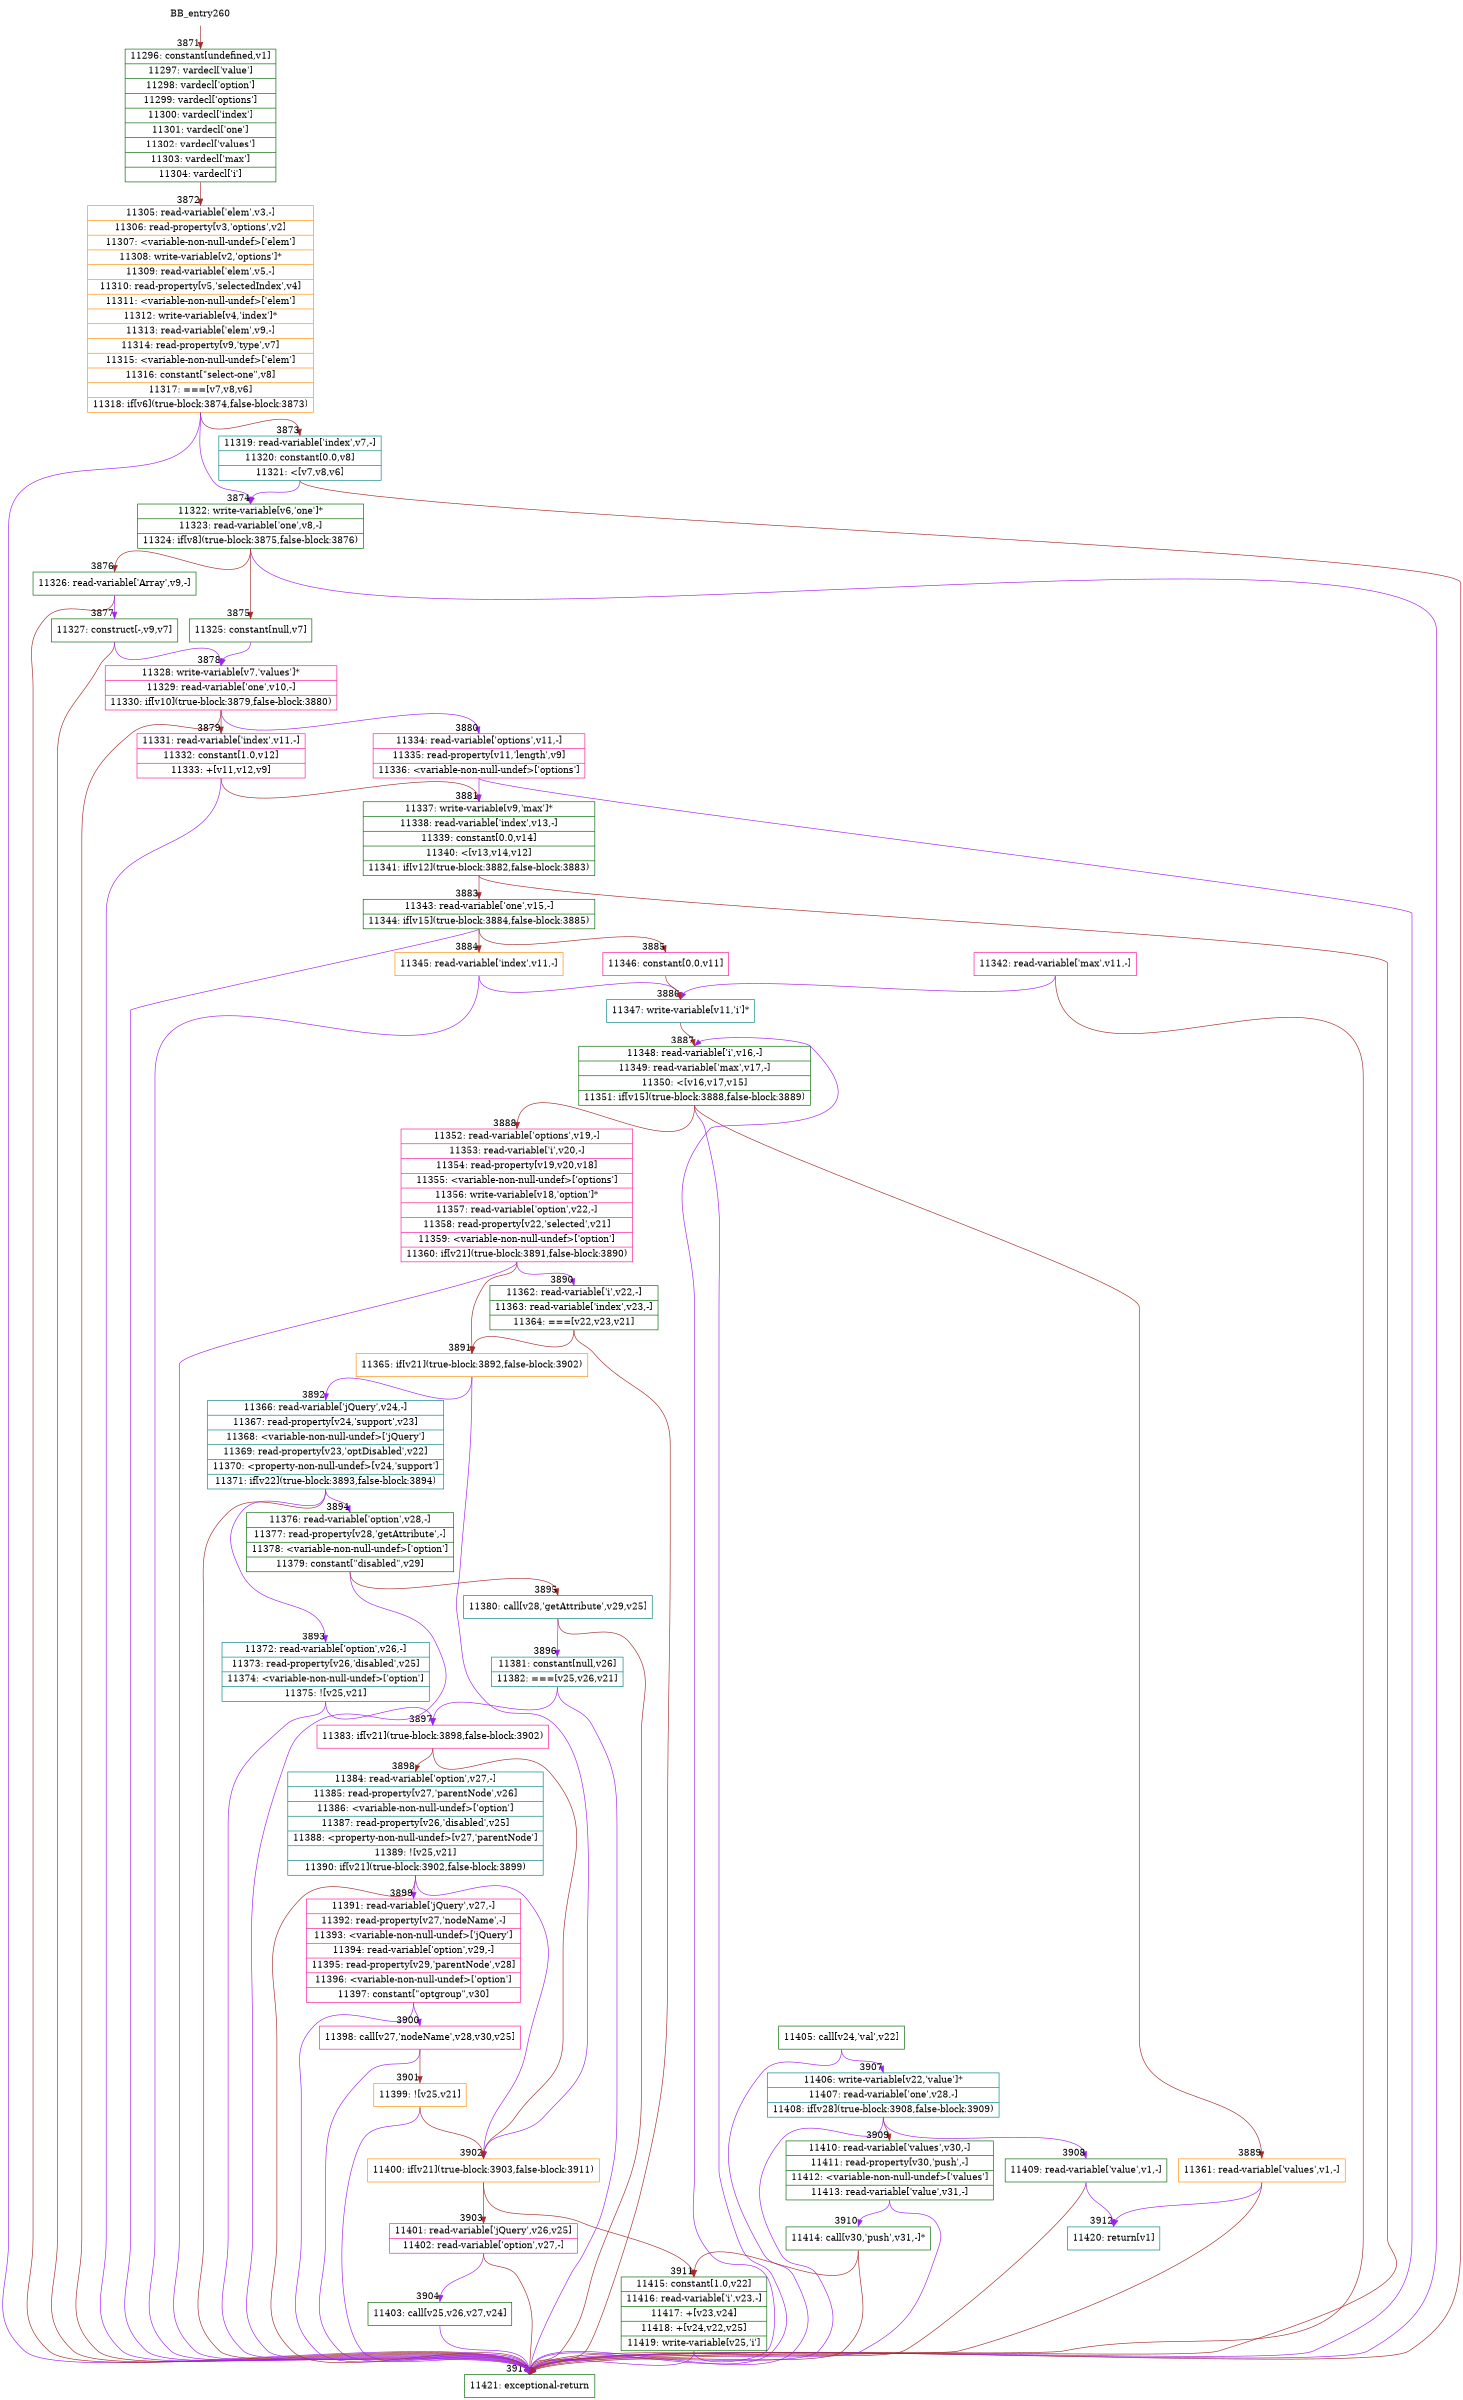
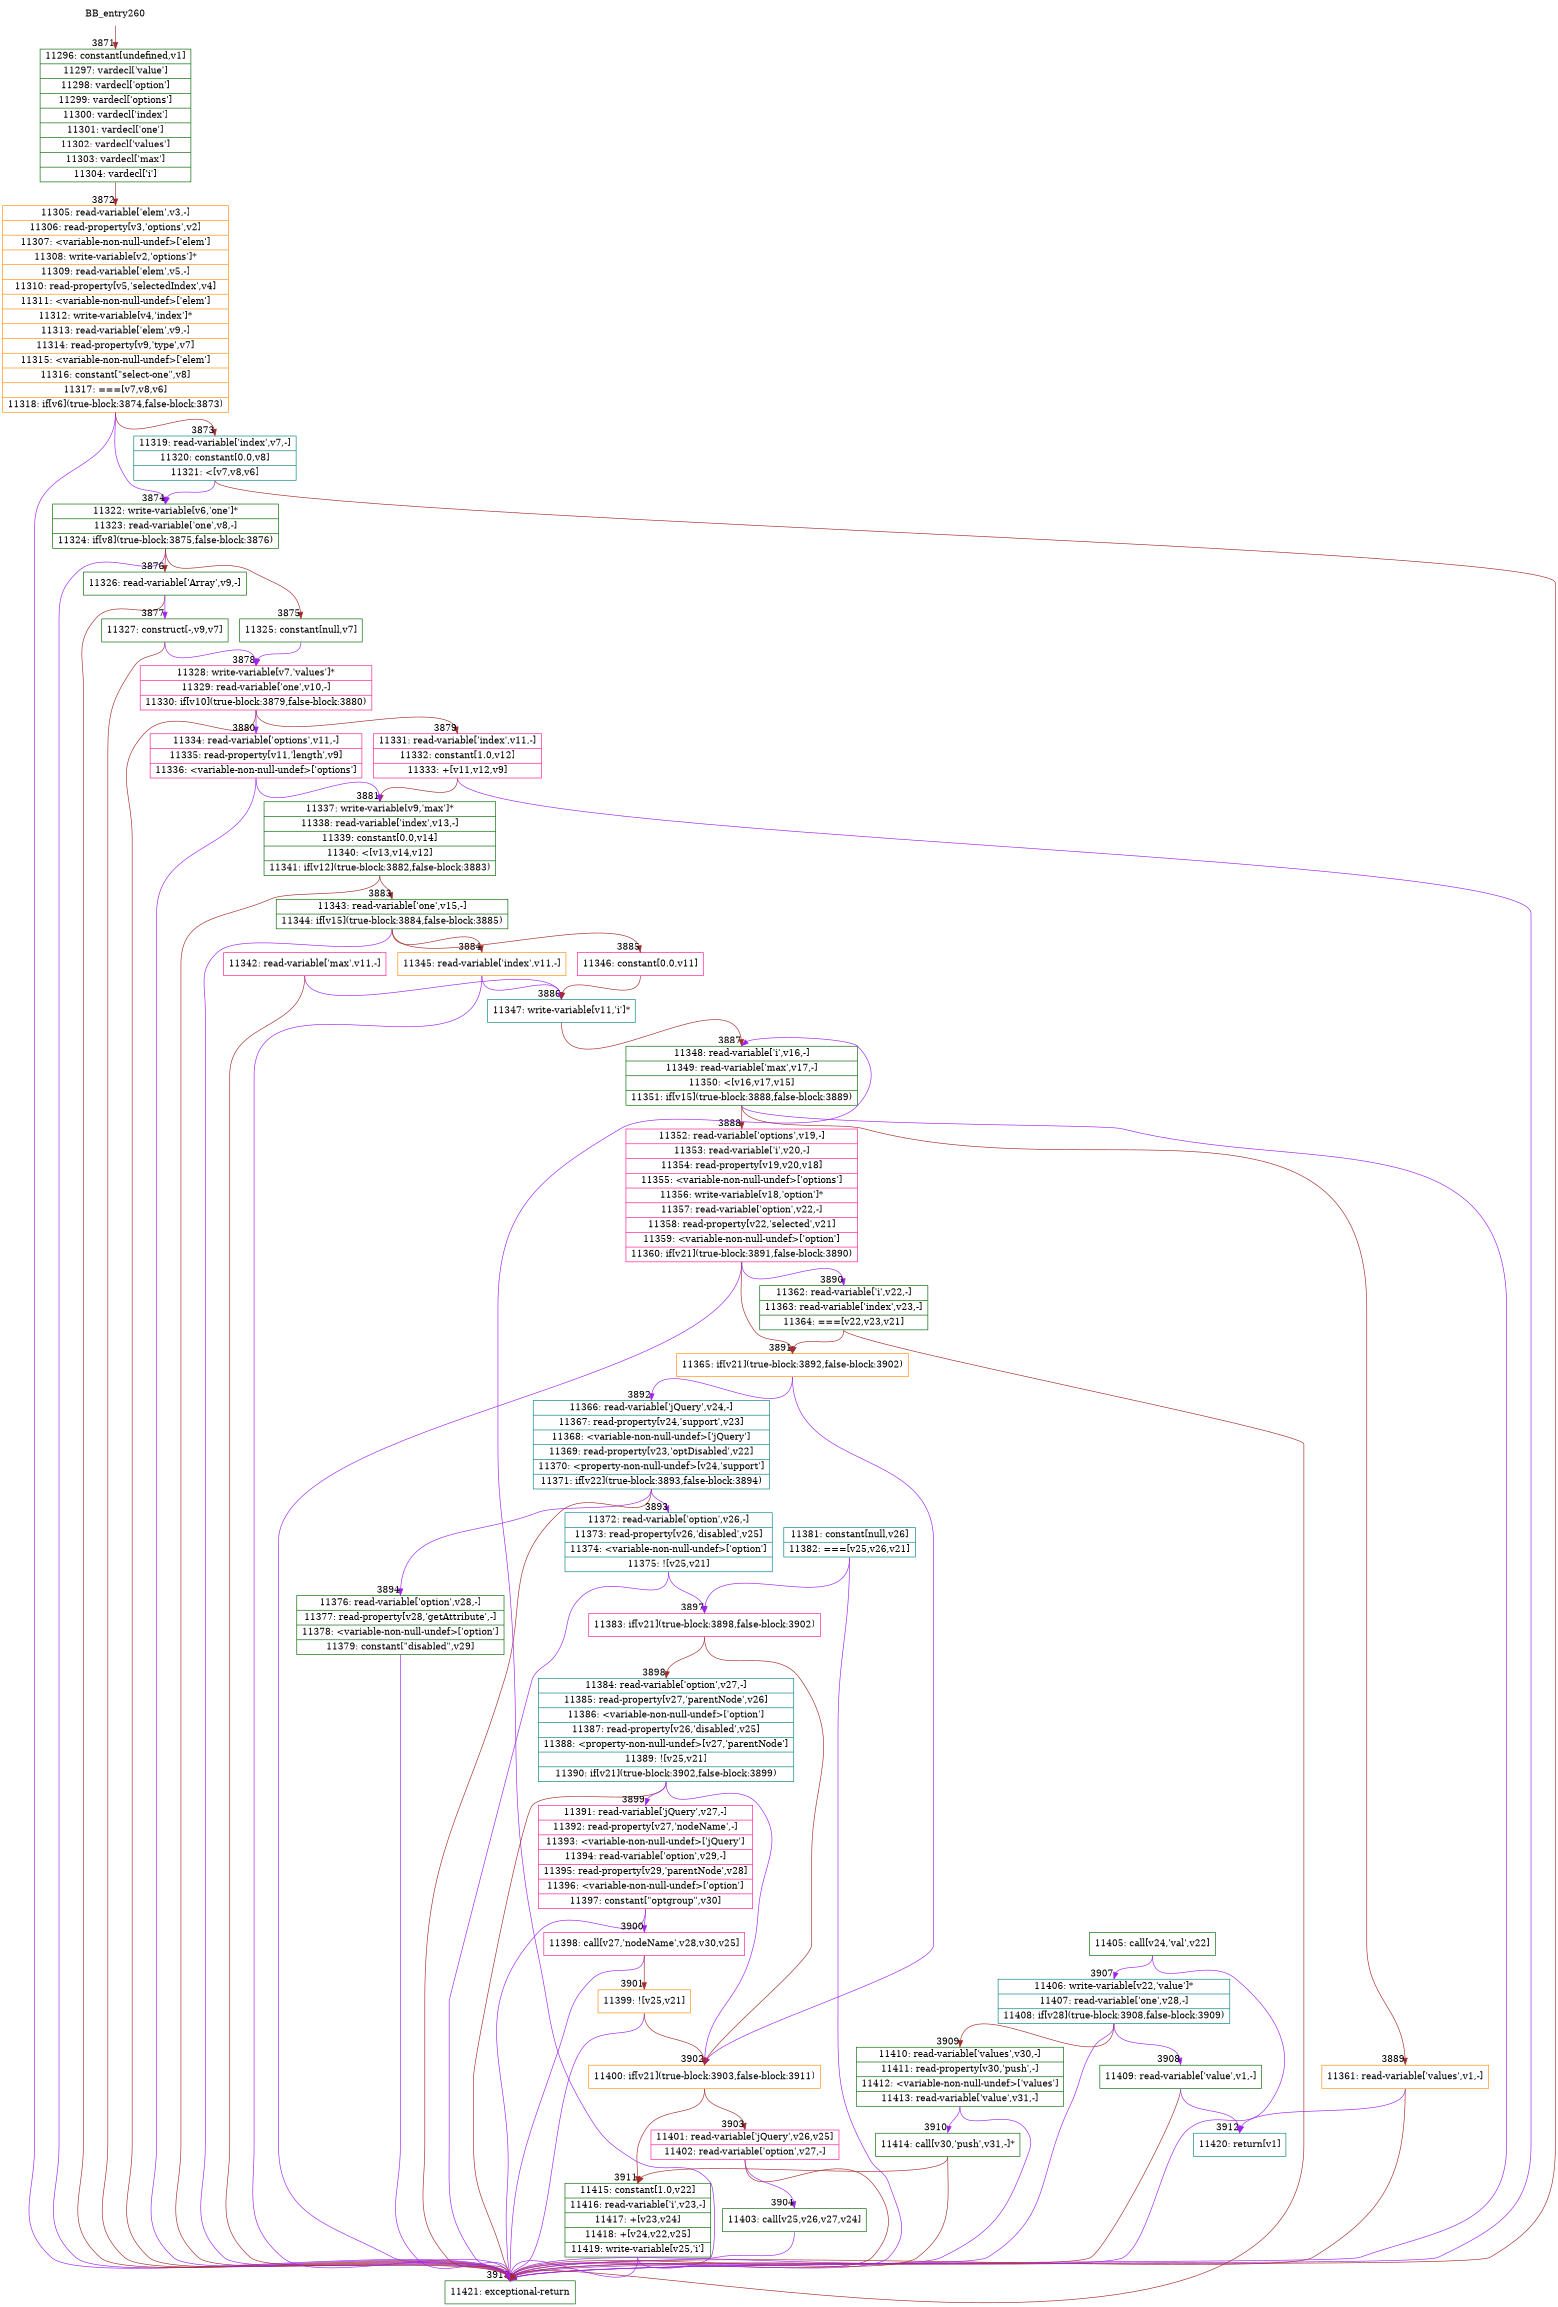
(558, 1607) -> none
